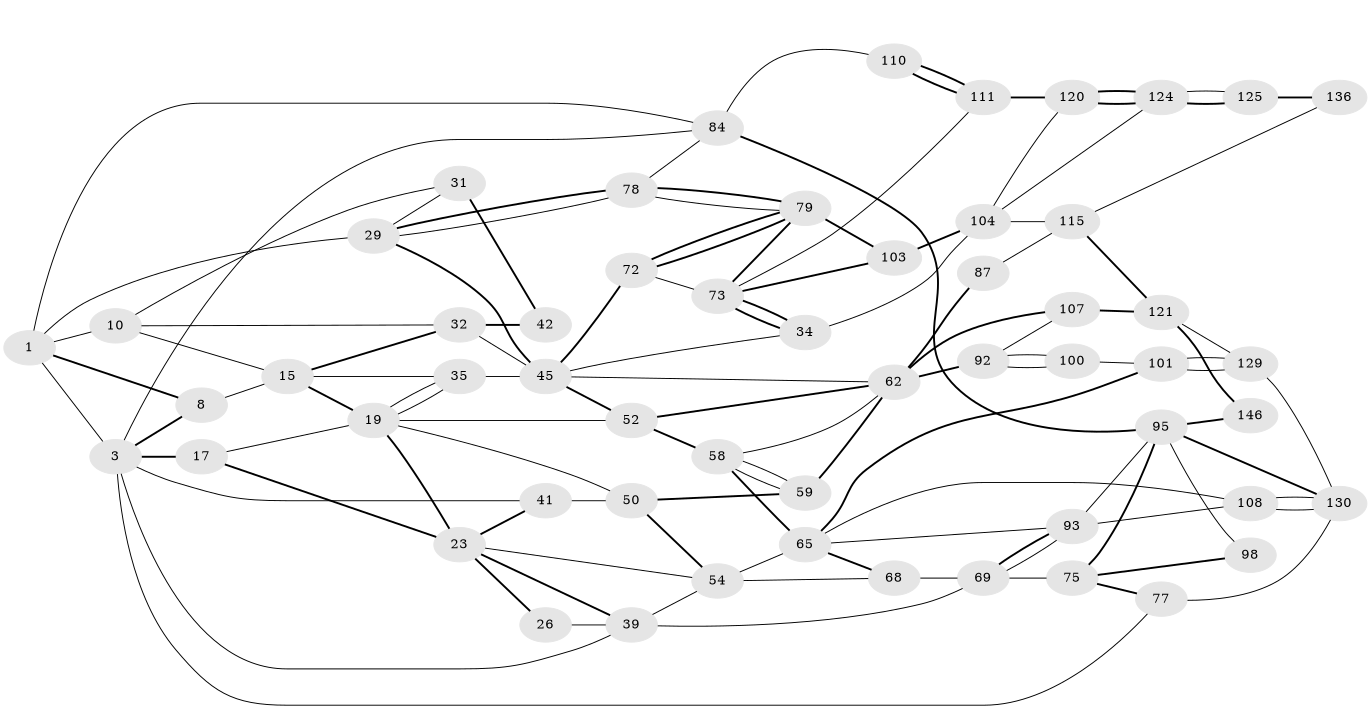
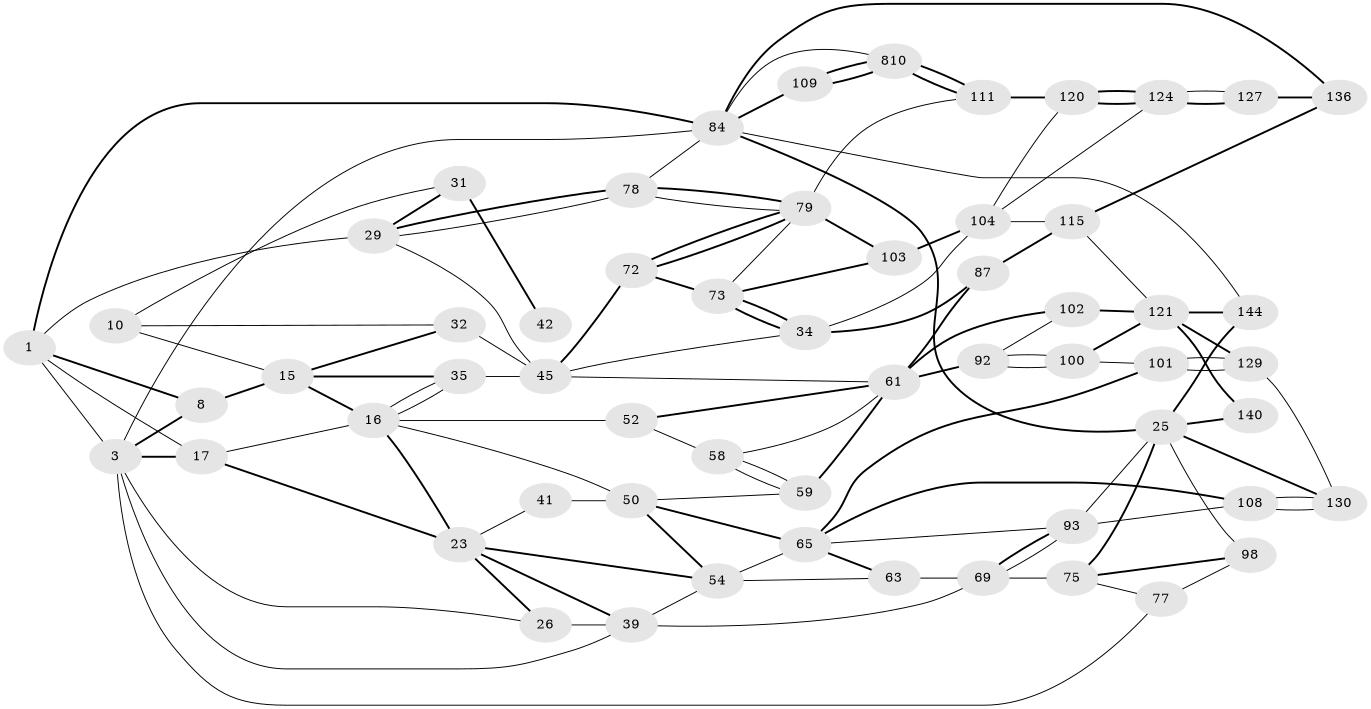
none -> (1013, 4)
(894, 61) -> (894, 61)
none -> (805, 84)
(1250, 97) -> (1250, 97)
(296, 103) -> (296, 103)
(1206, 160) -> (1206, 160)
(417, 210) -> (417, 210)
(863, 211) -> (872, 125)
(1028, 248) -> (1028, 248)
(762, 252) -> (762, 252)
(1117, 267) -> (1117, 267)
(675, 283) -> (675, 283)
(475, 290) -> (475, 290)
(1072, 310) -> (1072, 310)
none -> (1250, 312)
none -> (903, 321)
(498, 325) -> none
(73, 337) -> (114, 404)
none -> (1117, 337)
(1206, 338) -> (1206, 338)
(374, 376) -> (374, 376)
(894, 382) -> (894, 382)
(245, 391) -> (245, 391)
(589, 399) -> none
(1250, 416) -> (1250, 416)
(374, 420) -> (374, 420)
(1161, 427) -> (1161, 427)
(675, 439) -> (675, 439)
(1020, 483) -> (1020, 483)
(718, 497) -> (718, 497)
(306, 501) -> (294, 607)
(761, 501) -> (718, 523)
(503, 523) -> (503, 523)
(589, 563) -> (589, 563)
(894, 578) -> (894, 578)
(1273, 584) -> (1206, 577)
(1117, 589) -> (1117, 589)
